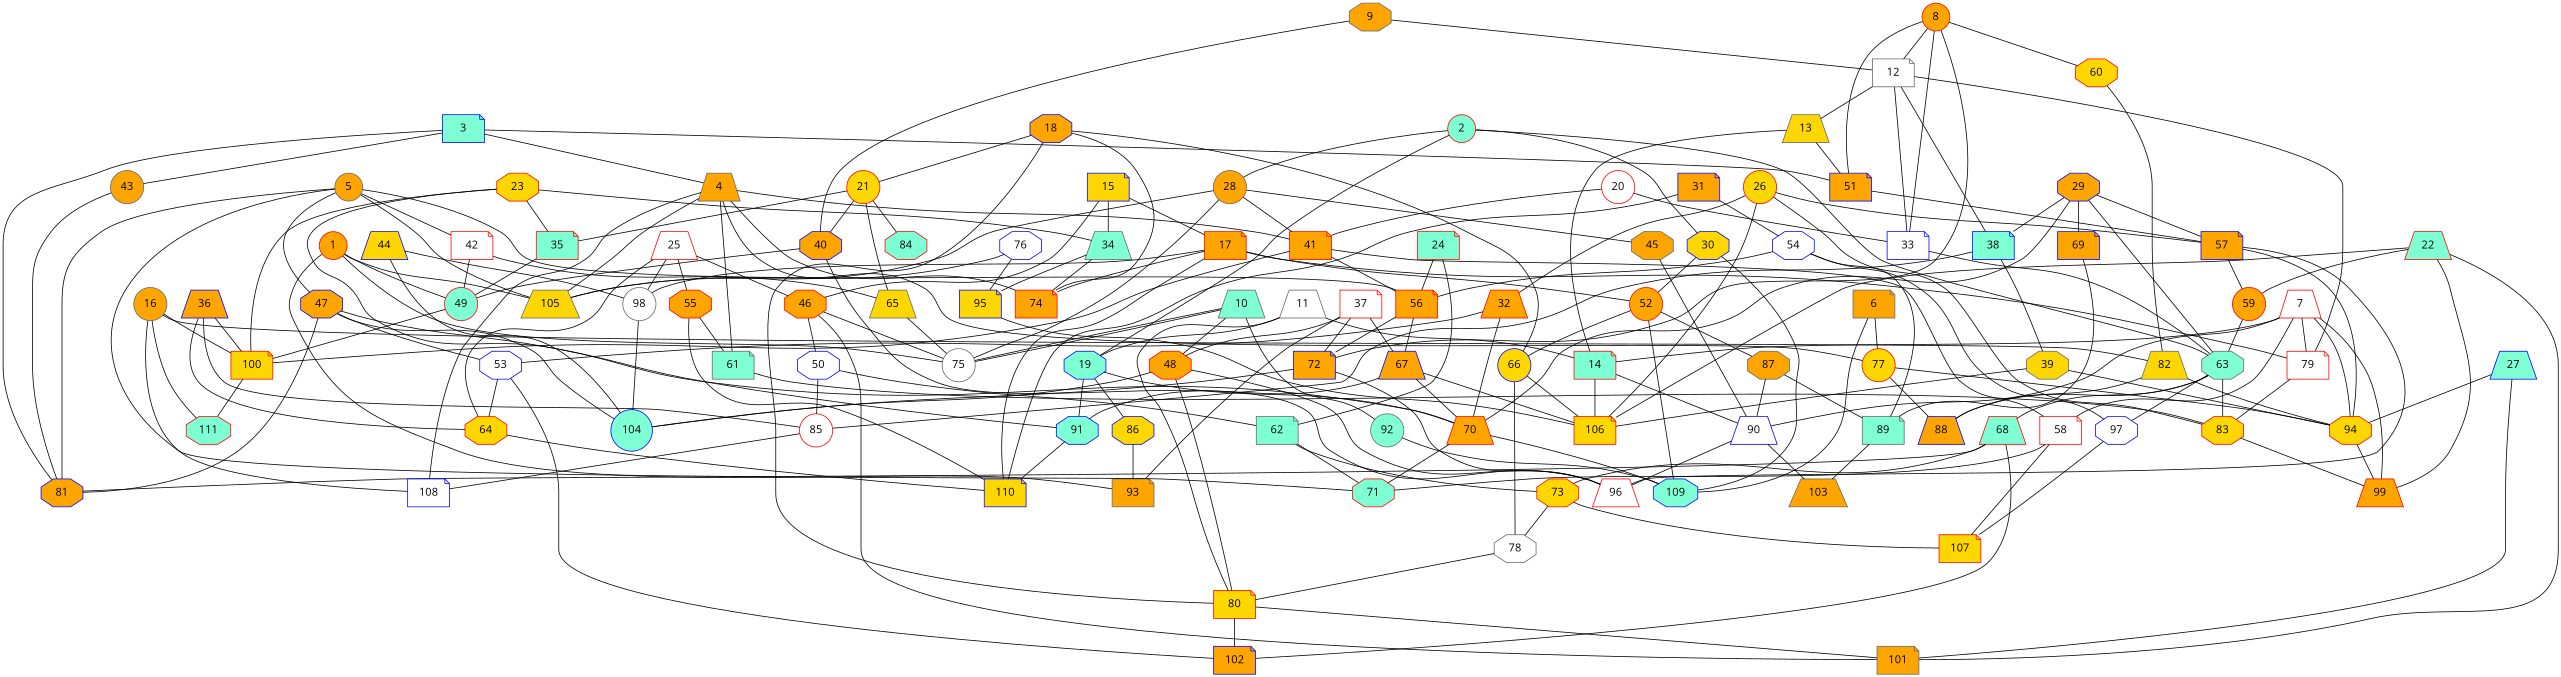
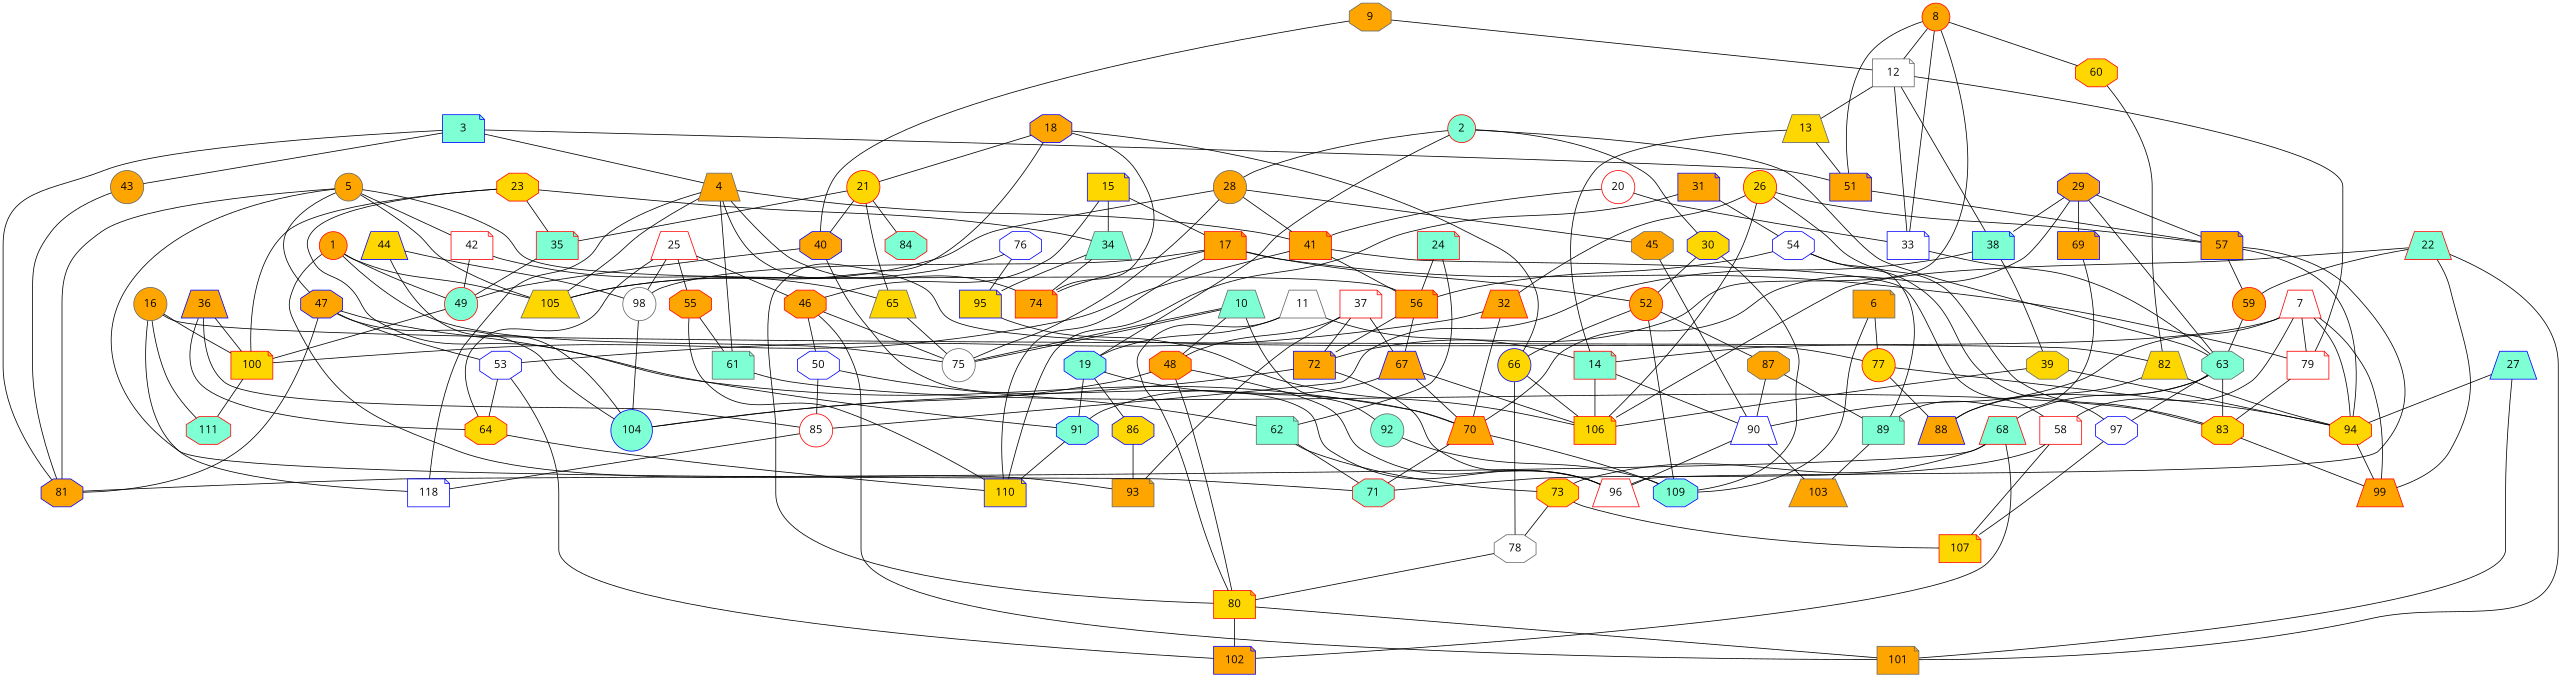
(429, 493) -> (429, 493)
